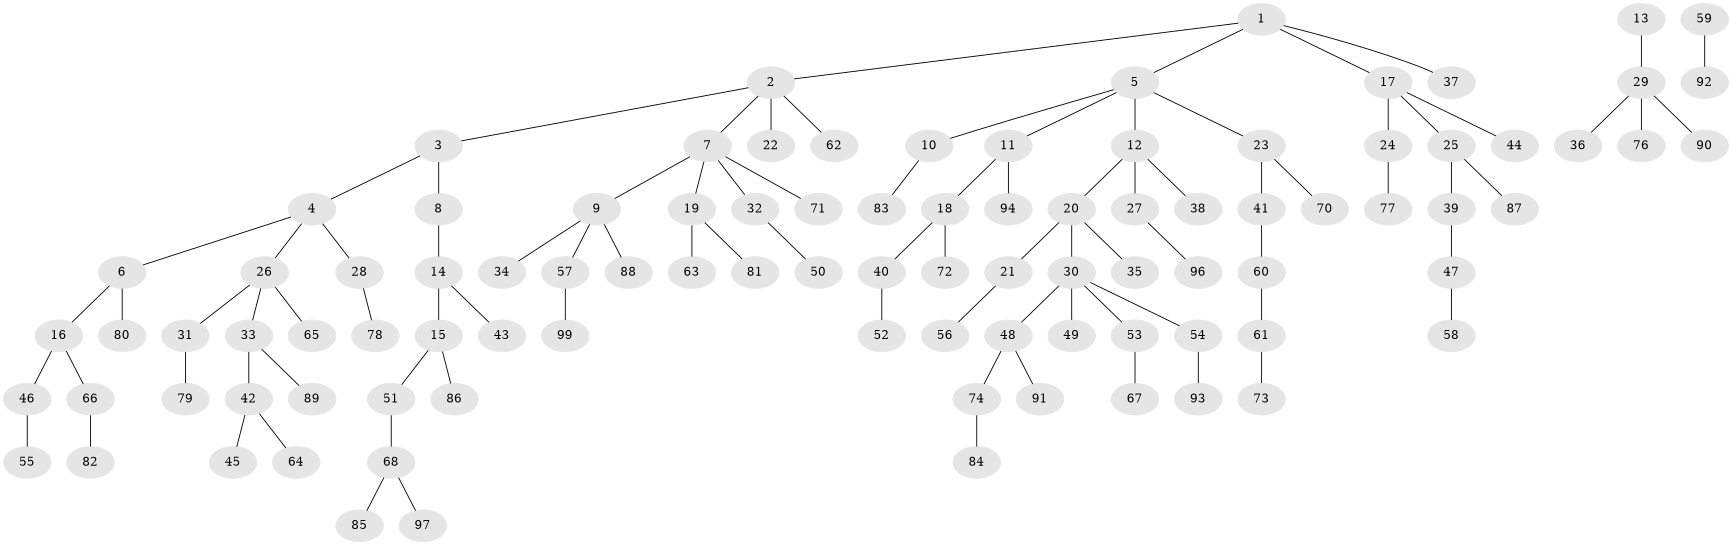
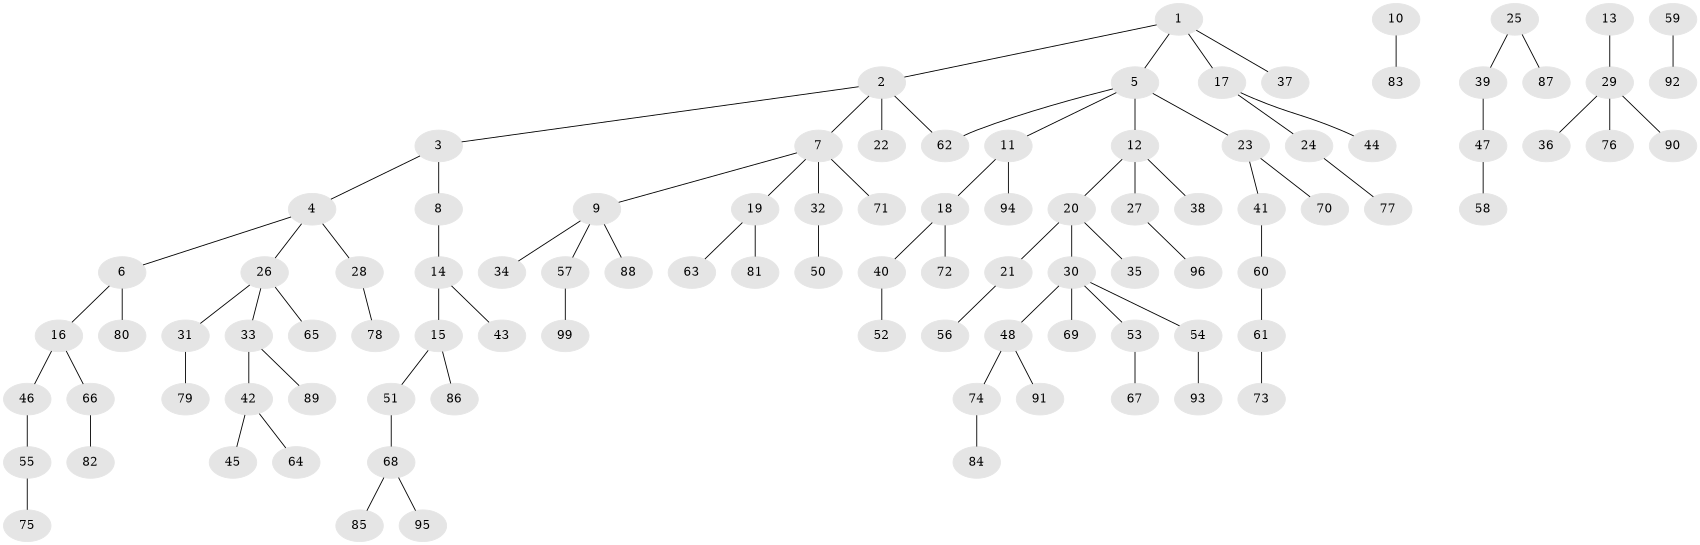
(1032, 114) -> (1037, 110)
(1420, 114) -> none
(1072, 336) -> (1072, 336)
none -> (27, 526)
(423, 526) -> (423, 526)
